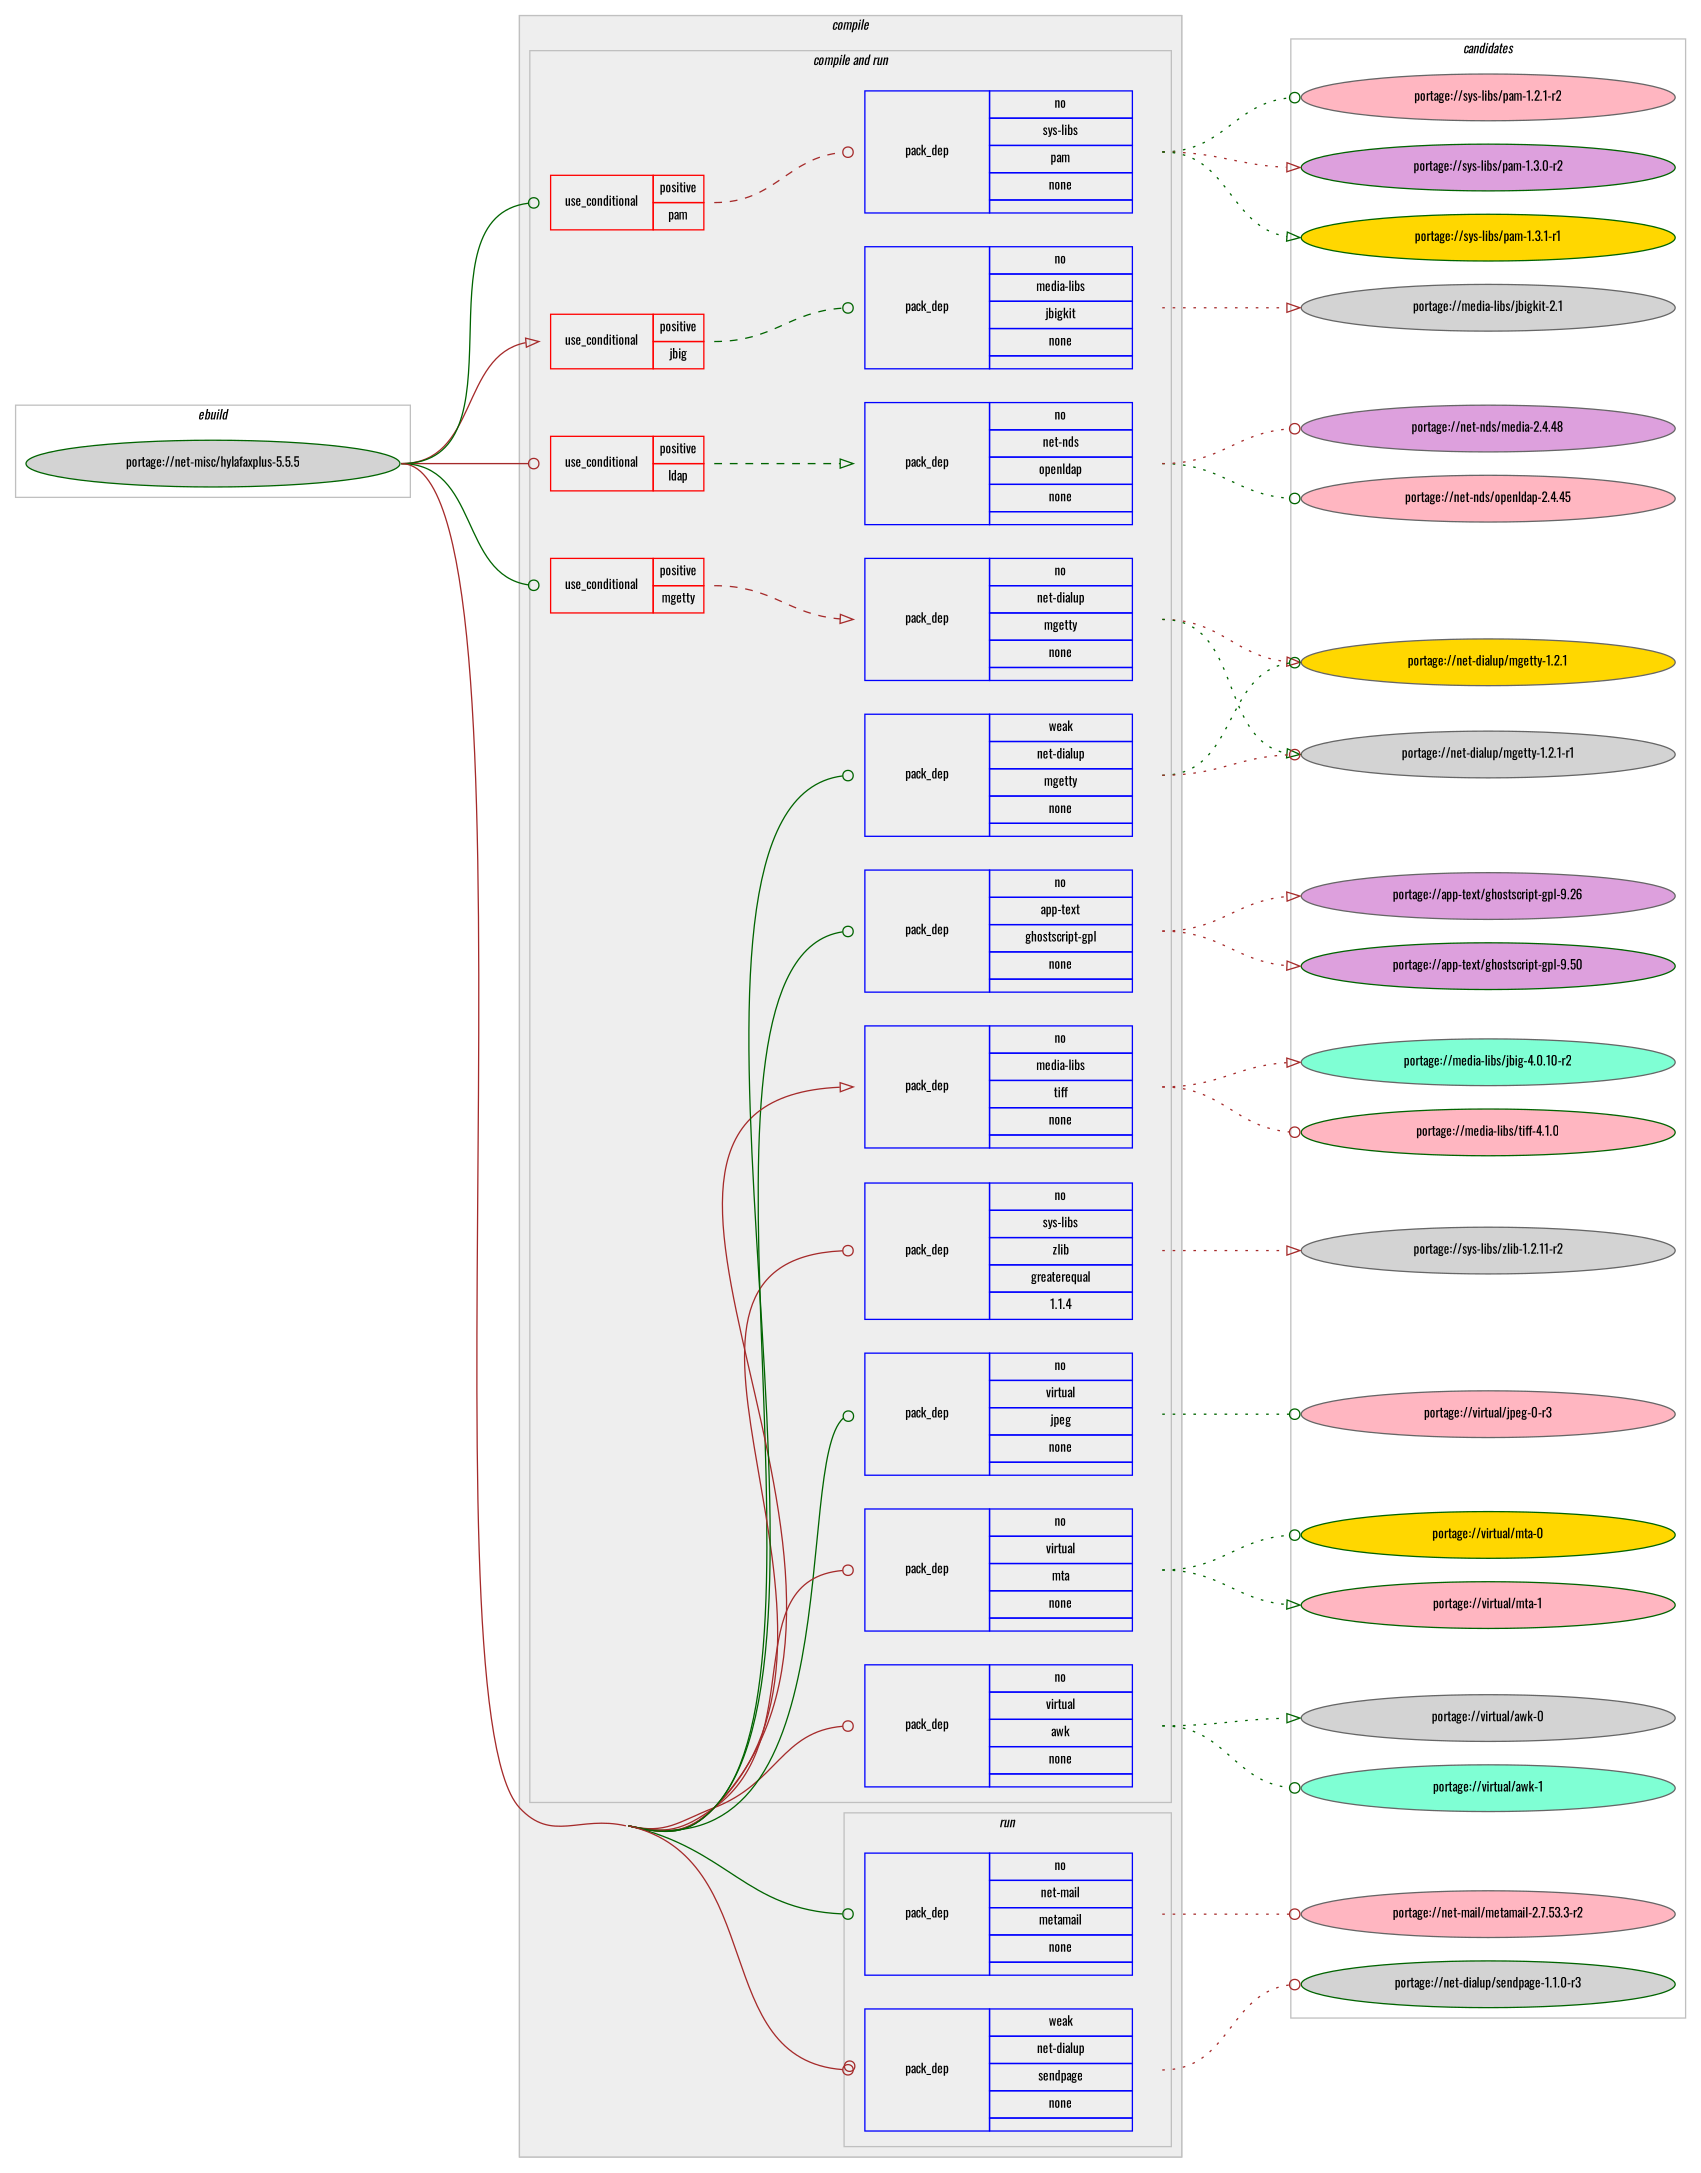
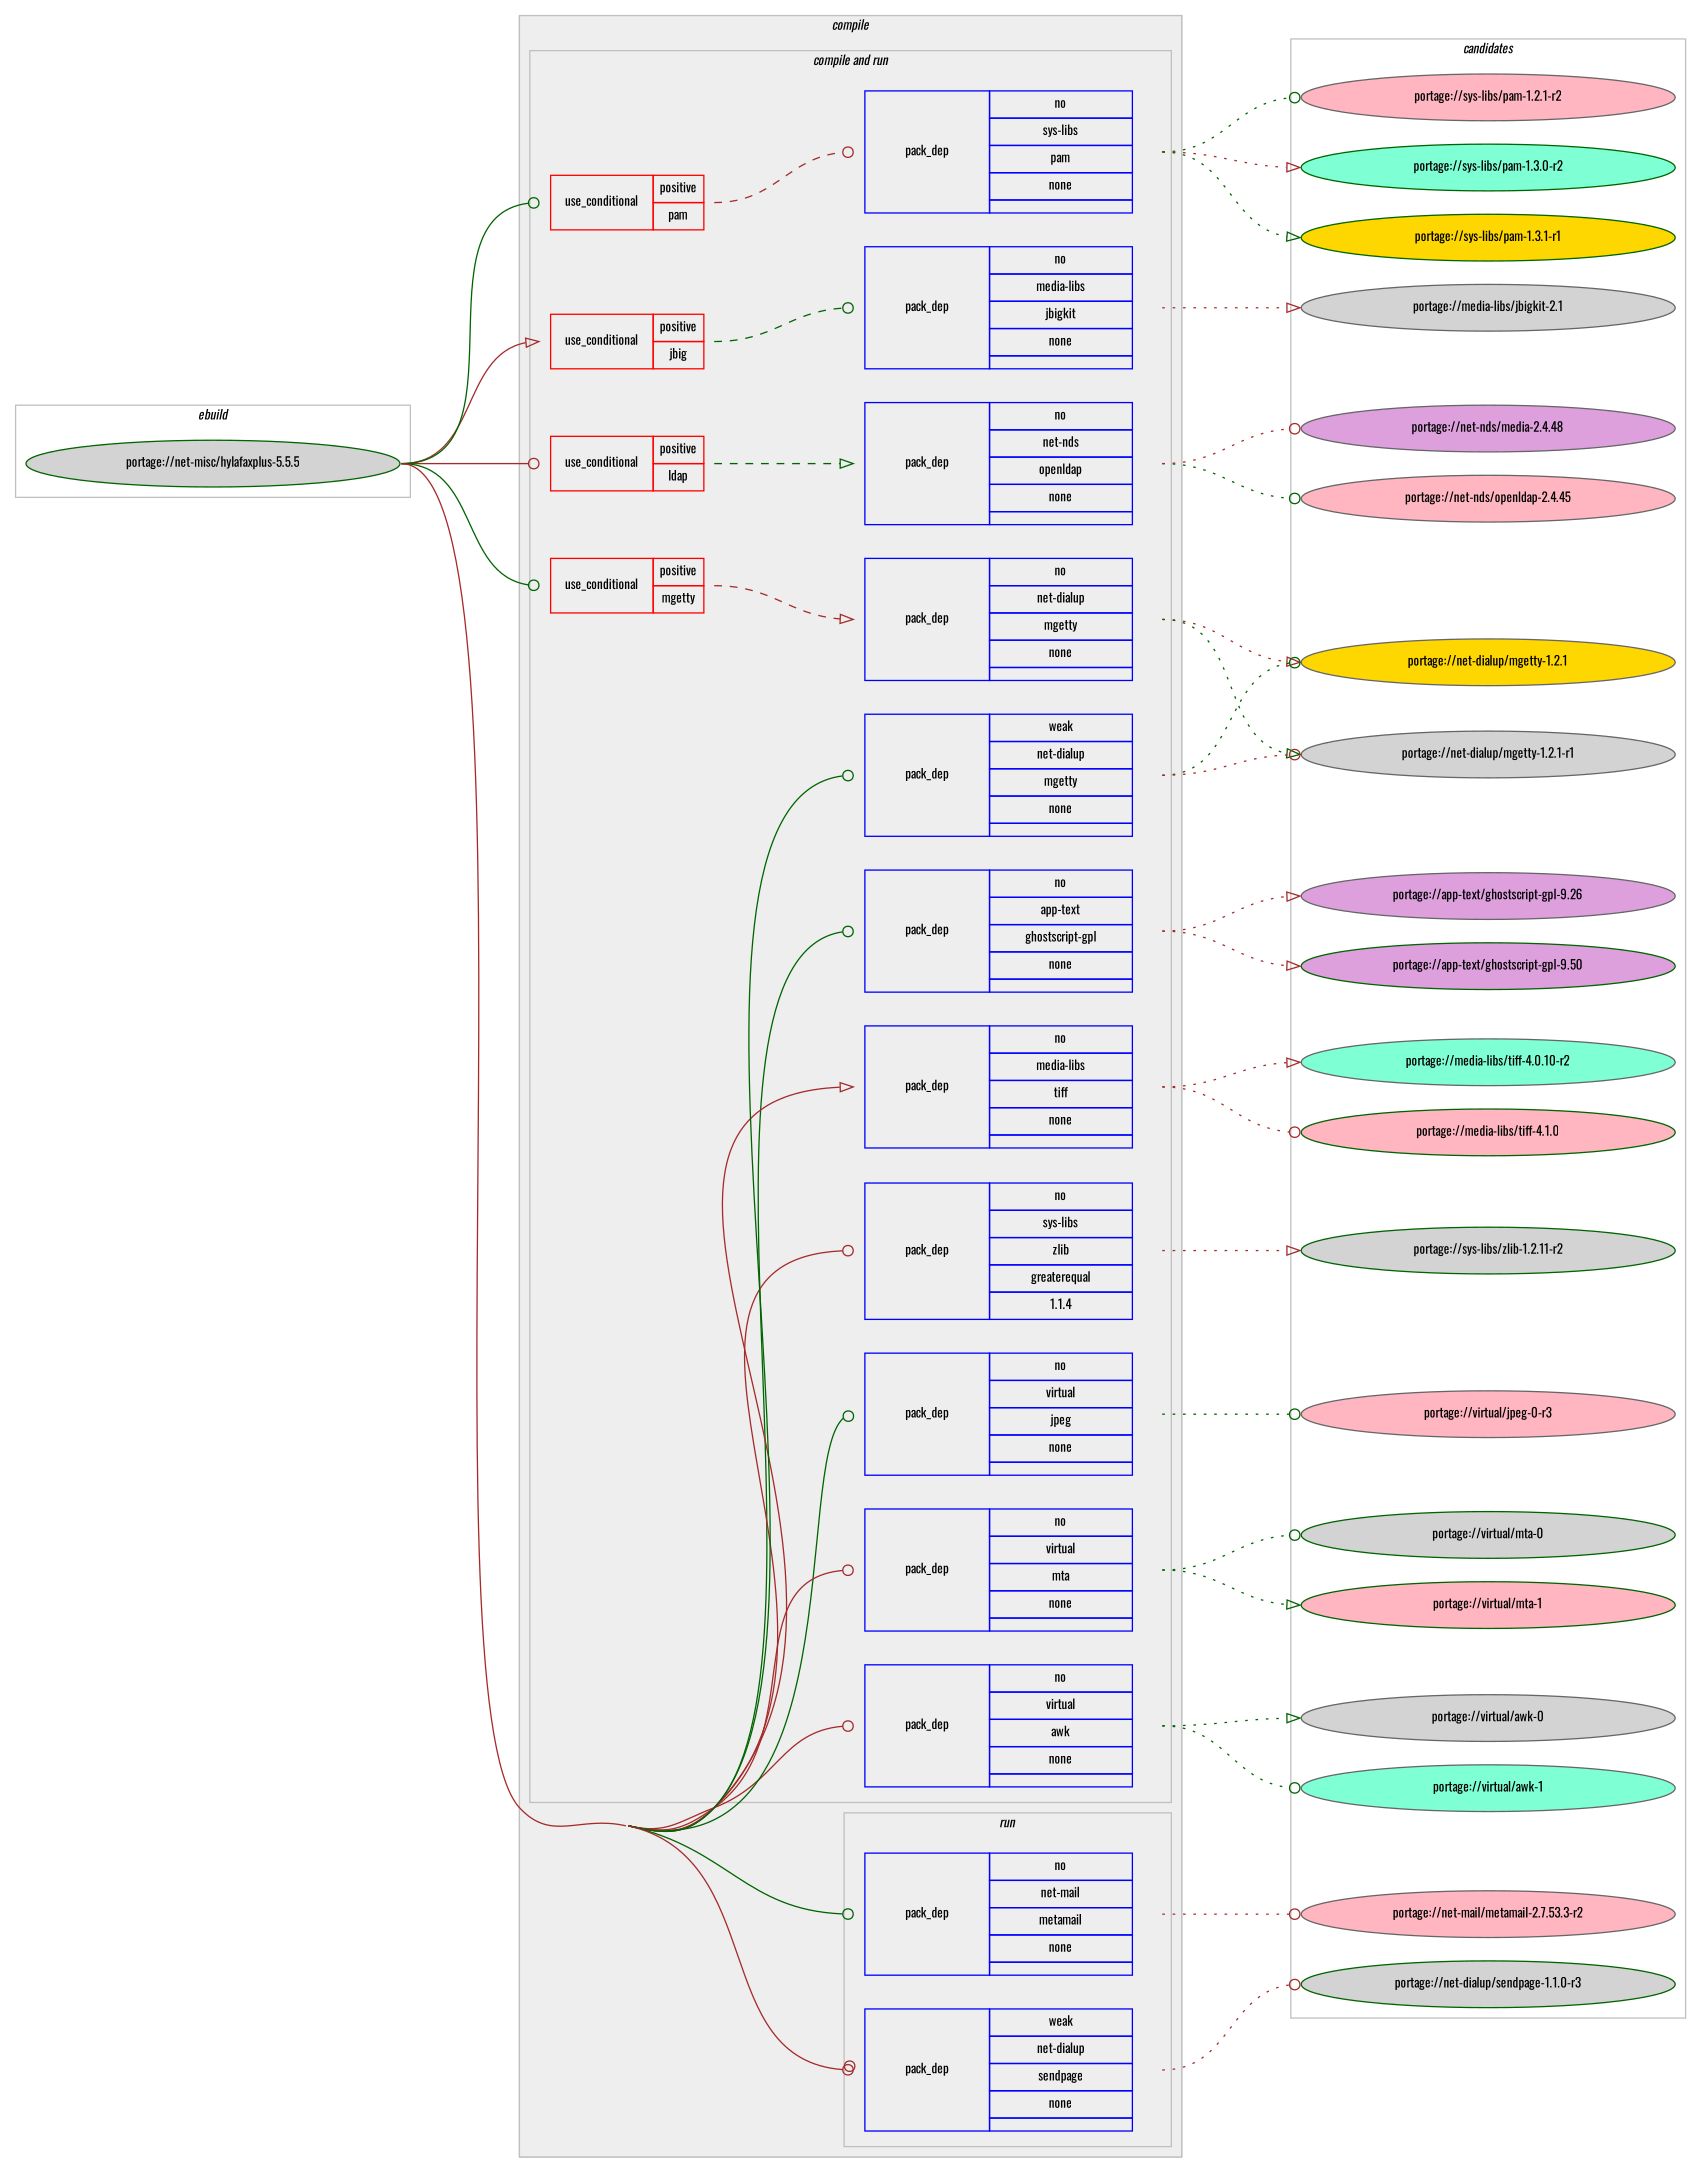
(1488, 168) -> (1488, 168)
(1488, 1062) -> (1488, 1062)
(1488, 1251) -> (1488, 1251)
(1488, 1535) -> (1488, 1535)
